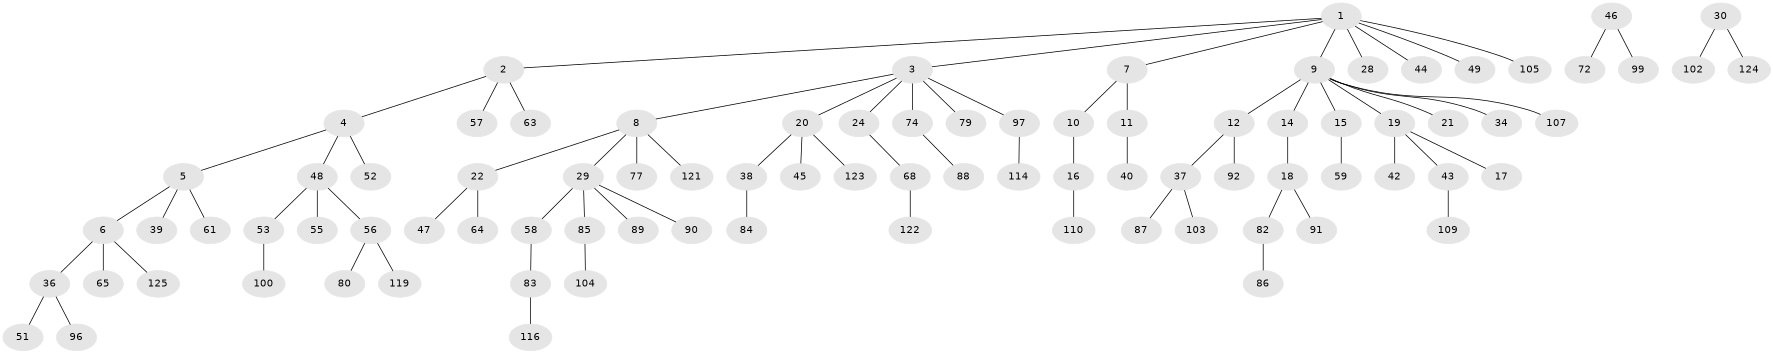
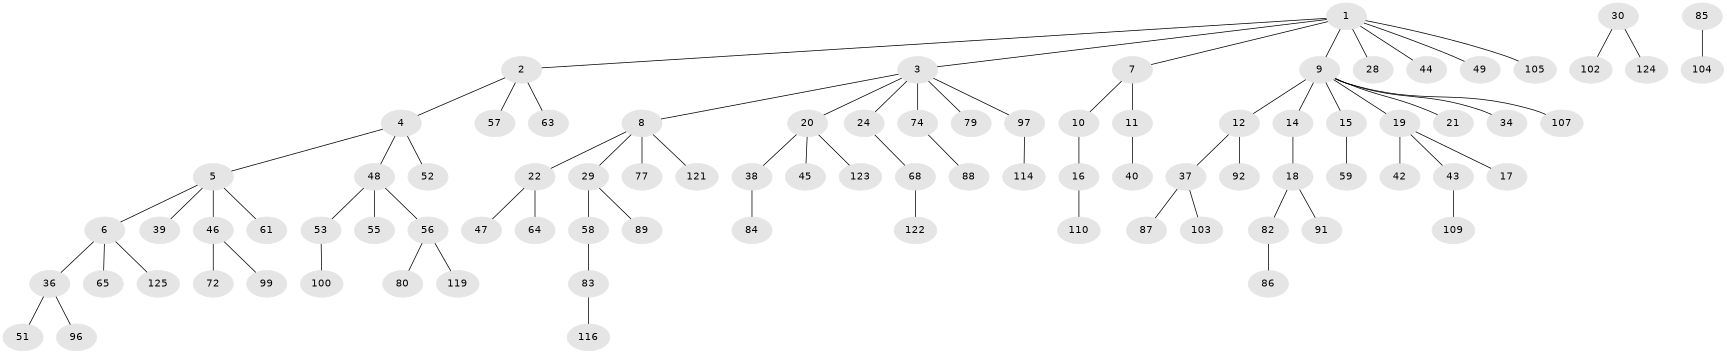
none -> (213, 204)
(584, 204) -> none
(692, 230) -> none
